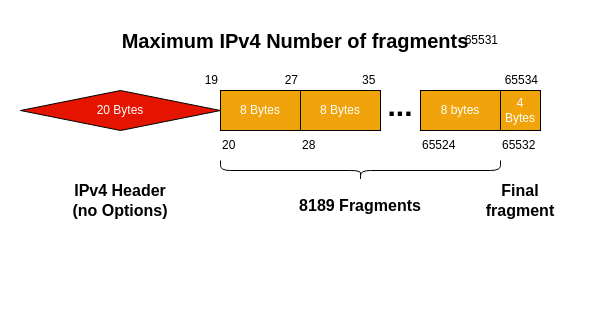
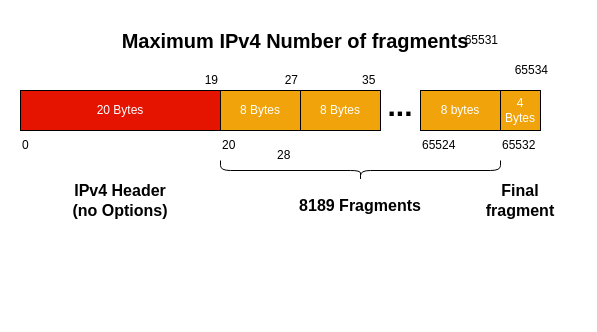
(531, 81) -> (541, 71)
(121, 111) -> (121, 111)
none -> (51, 146)
(311, 146) -> (286, 156)
